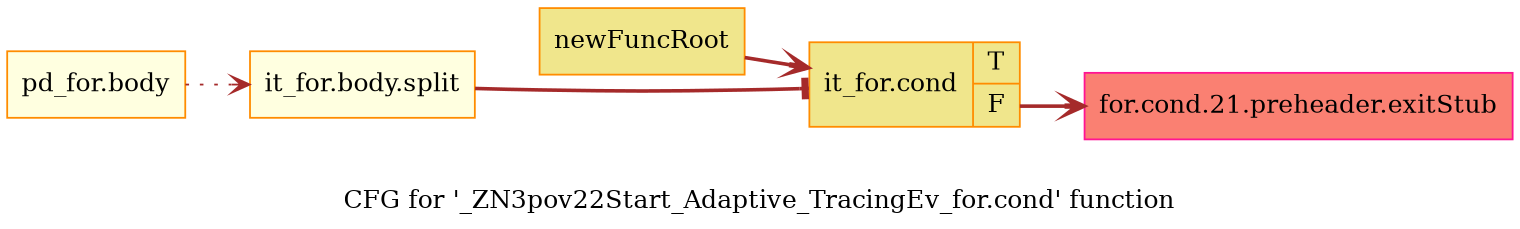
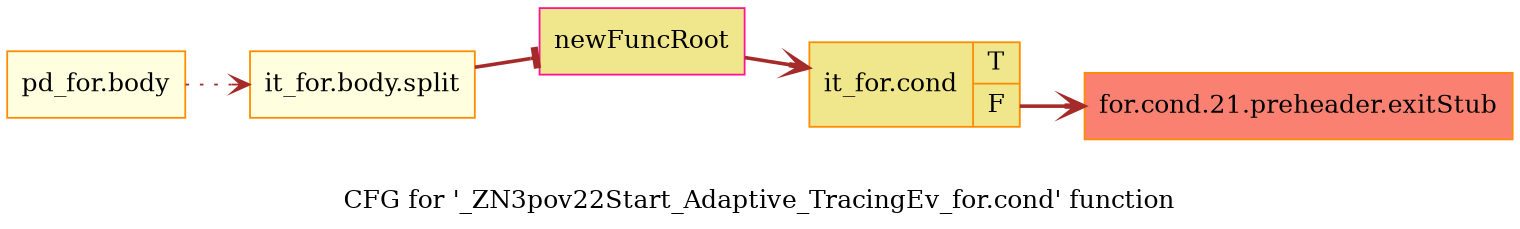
(642, 41) -> (642, 41)
(637, 91) -> (503, 63)
(1299, 106) -> (1299, 106)
